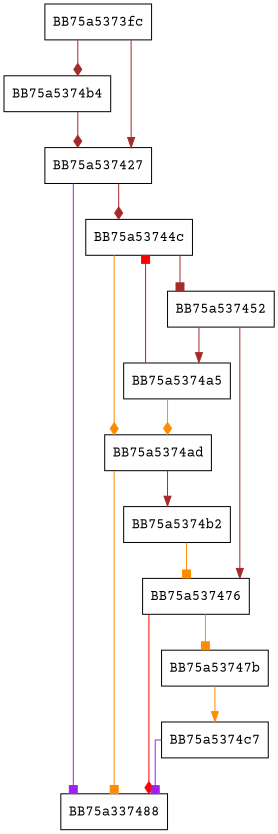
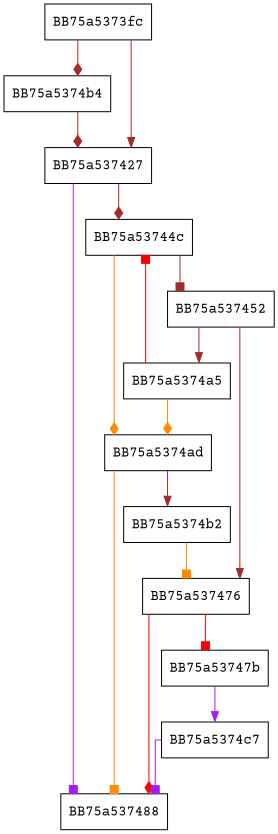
(205, 627) -> (205, 627)
(215, 699) -> (215, 699)
(114, 812) -> (114, 812)
